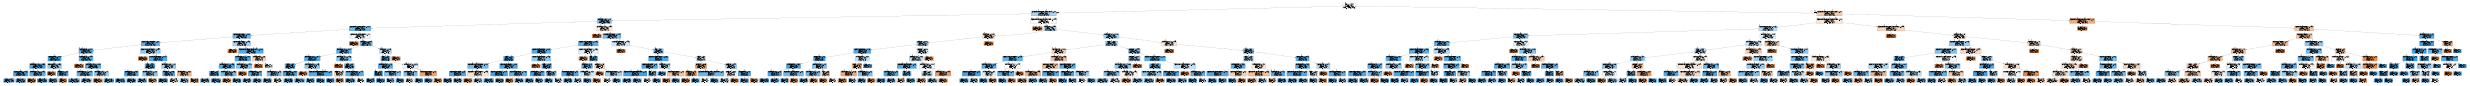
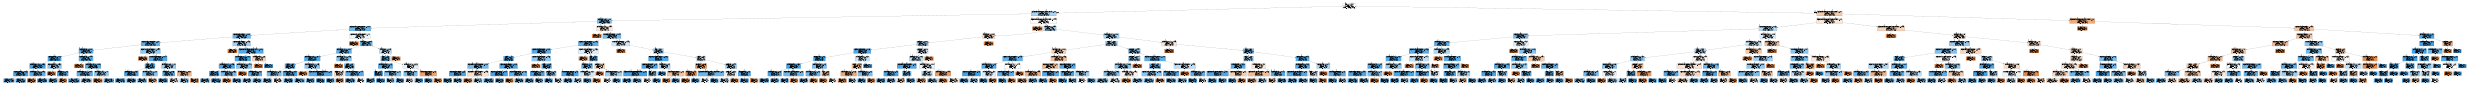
(268, 66) -> (268, 66)
(2363, 74) -> (2363, 74)
none -> (954, 81)
